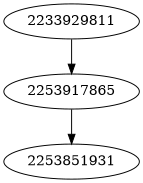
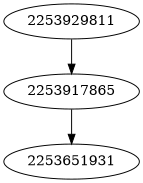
(72, 21) -> (72, 21)
(72, 162) -> (72, 162)
